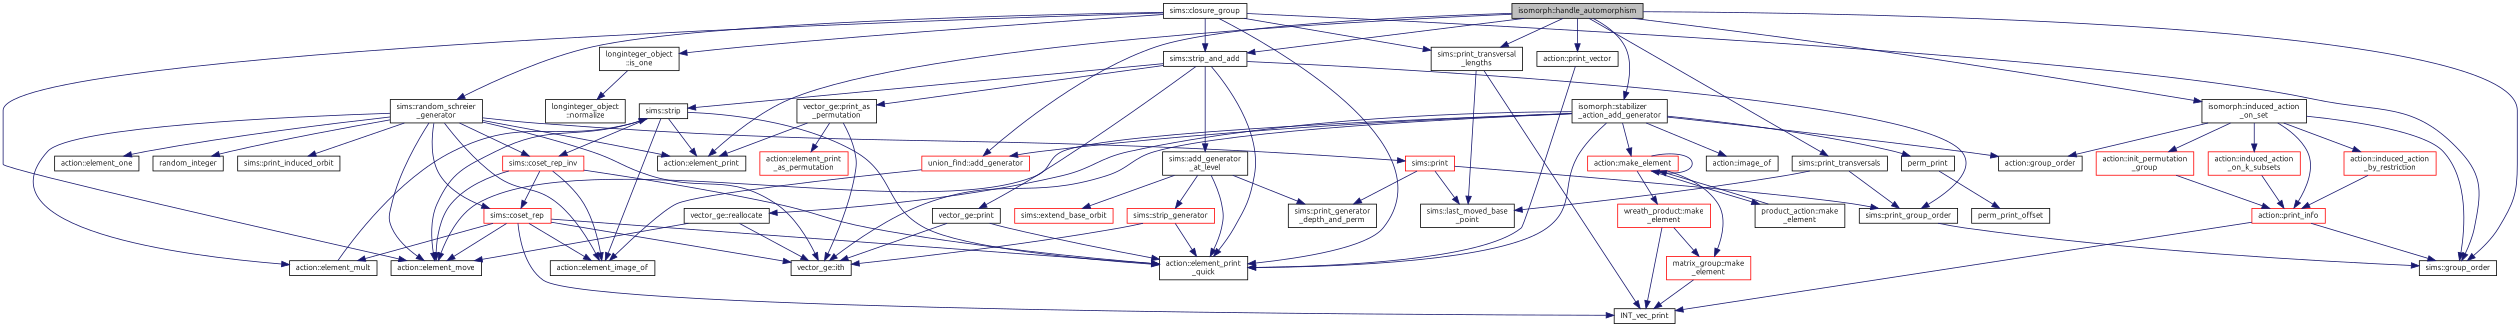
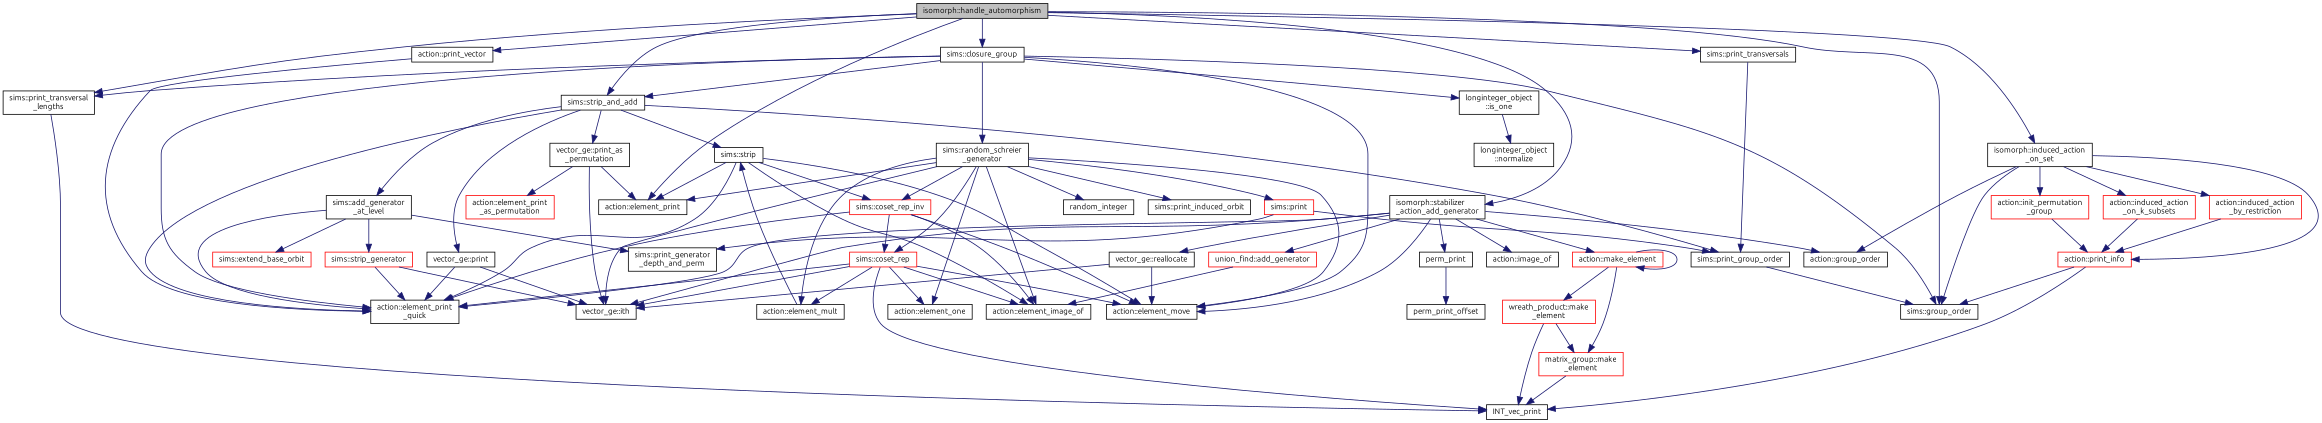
(1180, 41) -> (982, 29)
(1467, 216) -> none
(1800, 216) -> none
none -> (900, 279)
